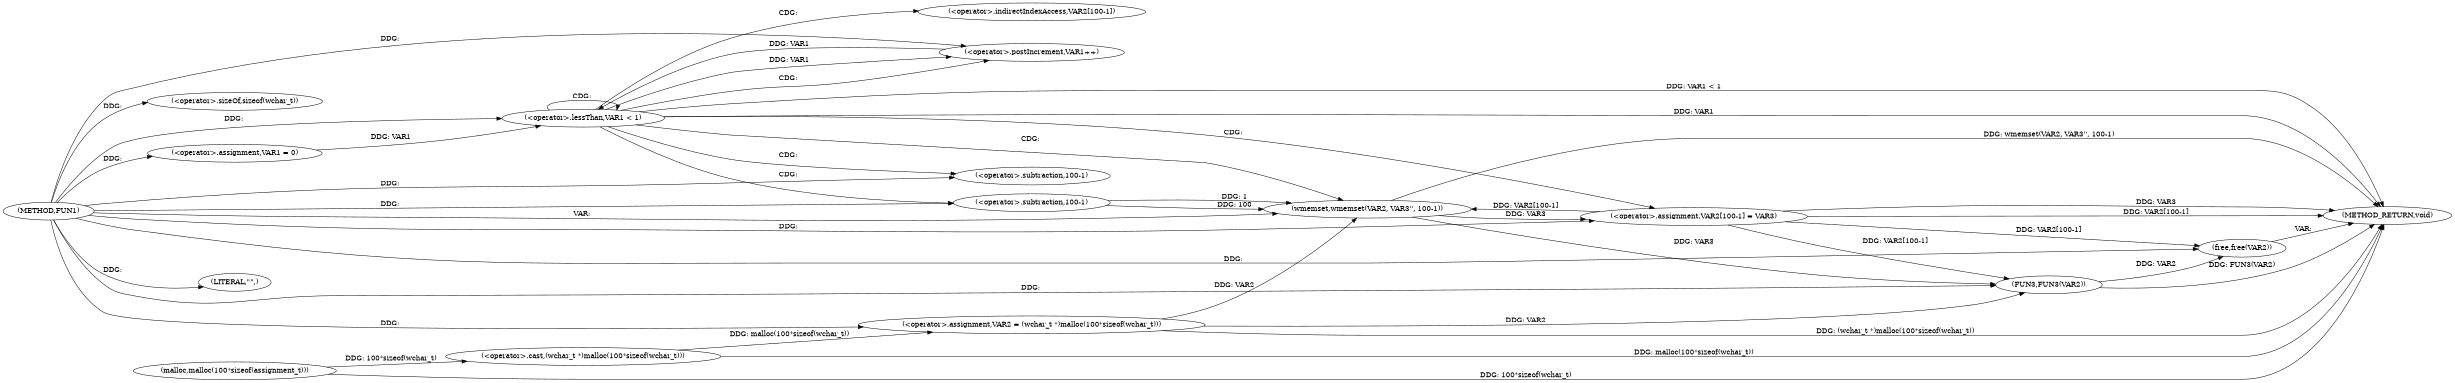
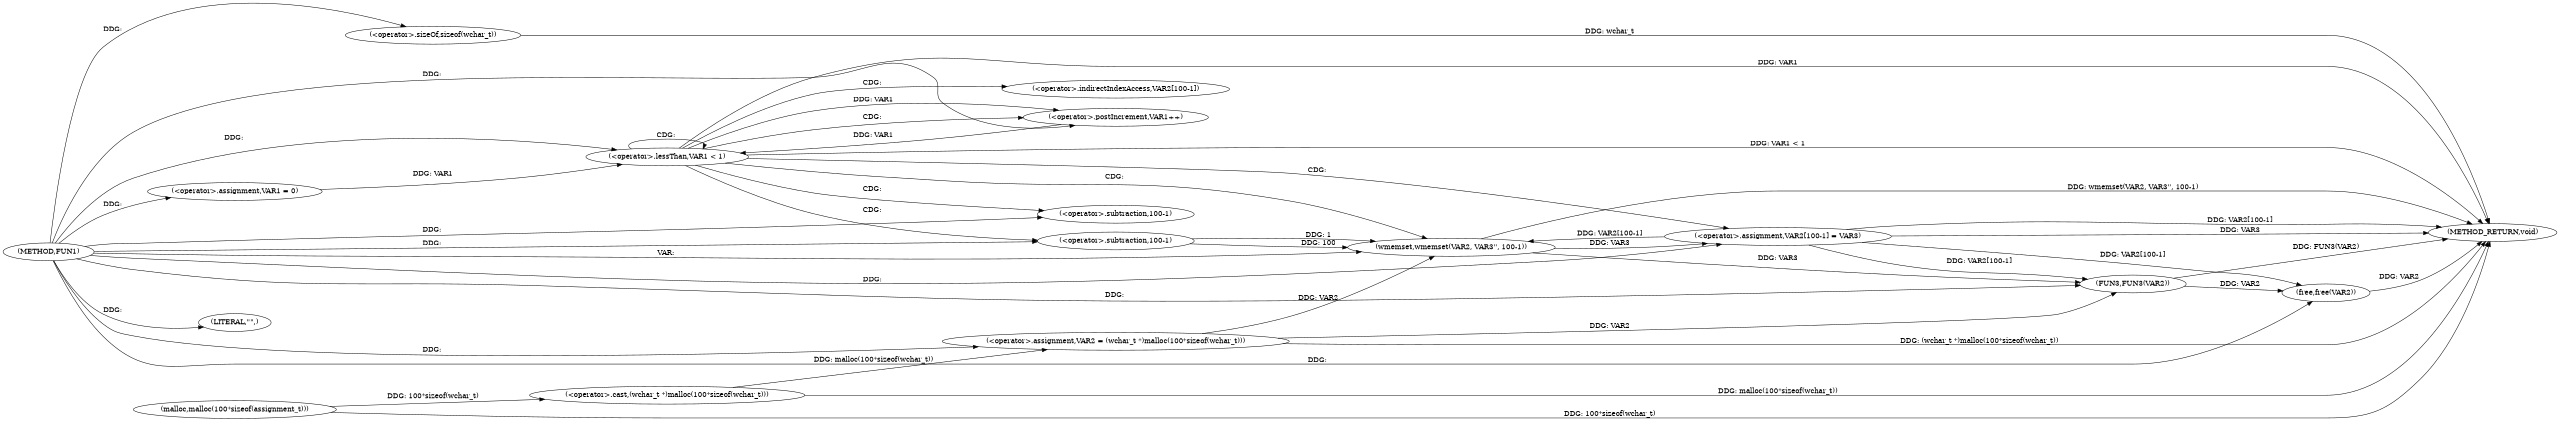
none -> (1554, 35)
(2305, 229) -> (2399, 277)
